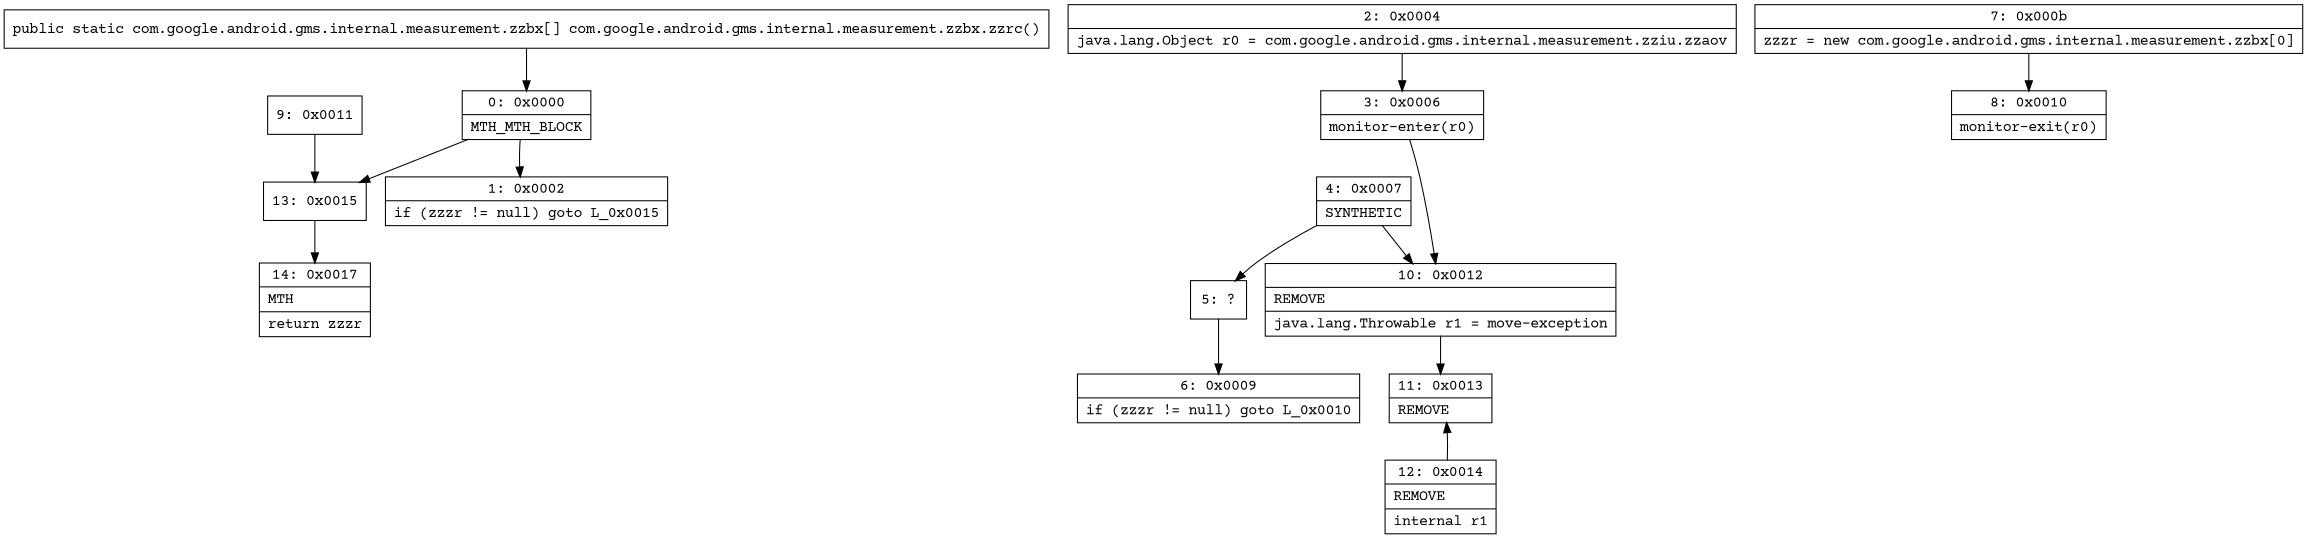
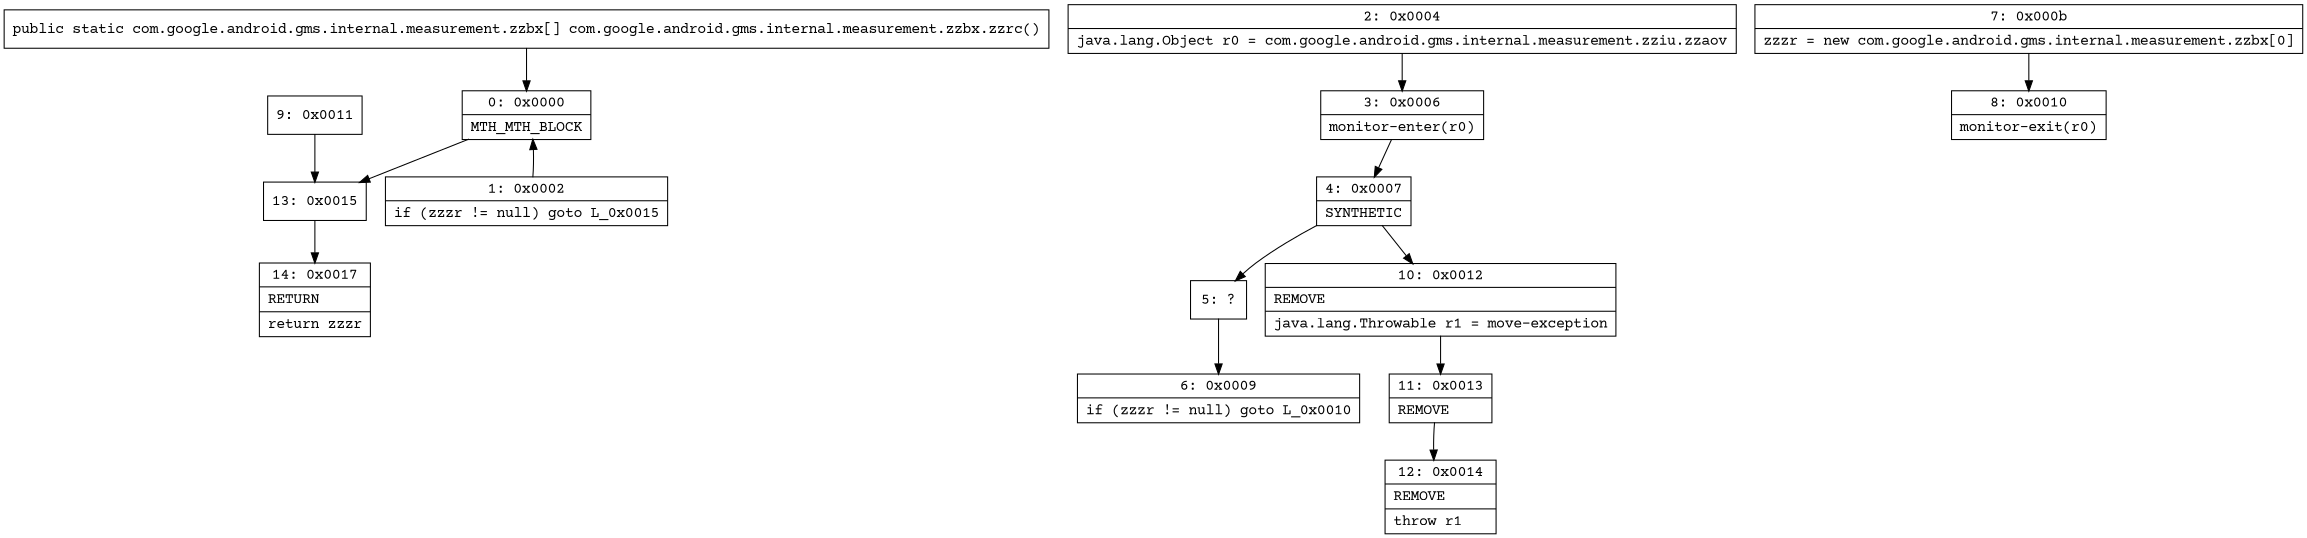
(520, 153) -> (533, 163)
(1424, 196) -> (1385, 153)
(281, 299) -> (294, 299)
(1448, 447) -> (1434, 436)
(1441, 521) -> (1428, 521)
